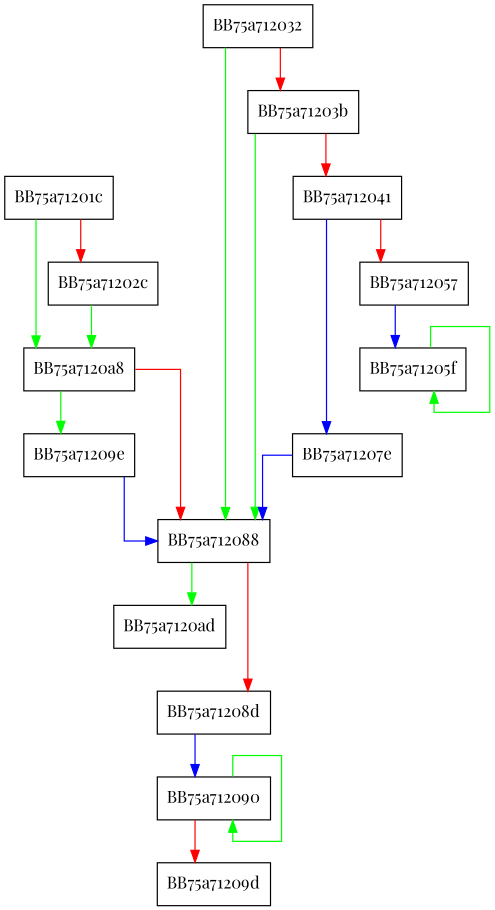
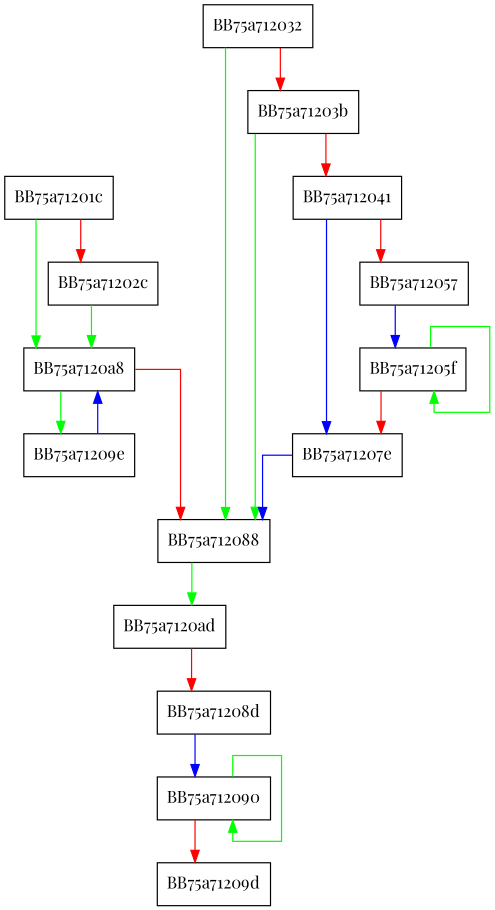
none -> (381, 406)
(124, 520) -> (98, 418)
(248, 621) -> (192, 664)
